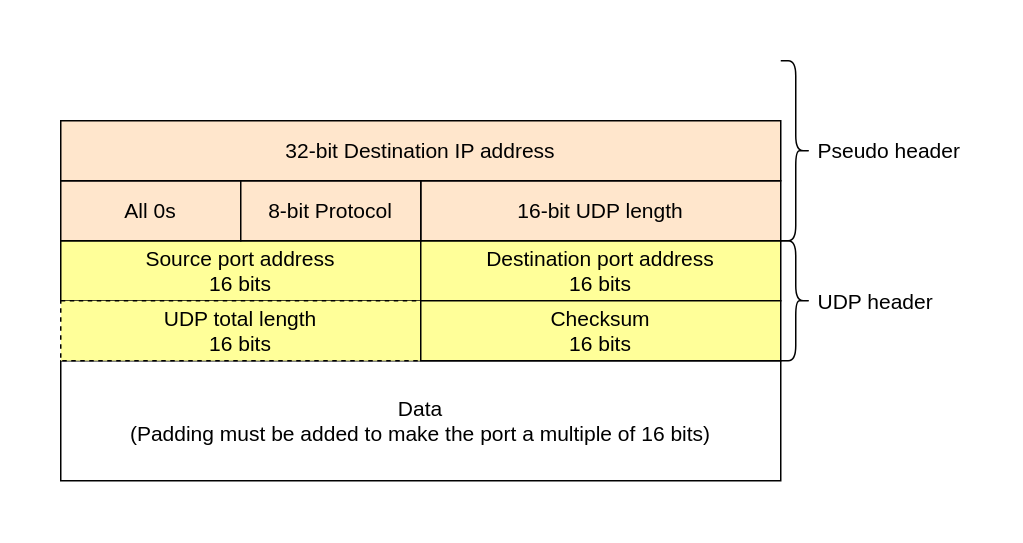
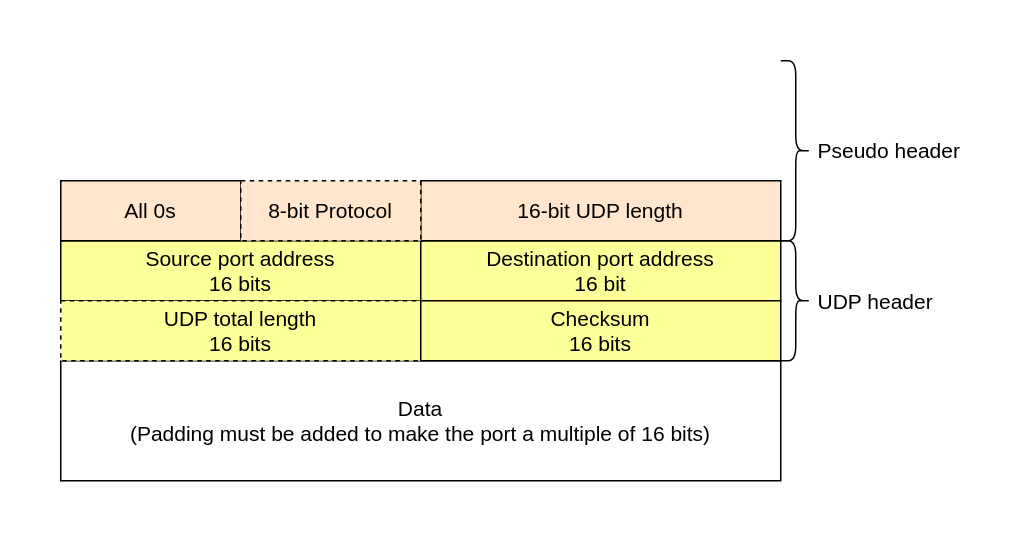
(421, 151) -> none
(331, 211) -> (331, 211)
(601, 271) -> (601, 271)
